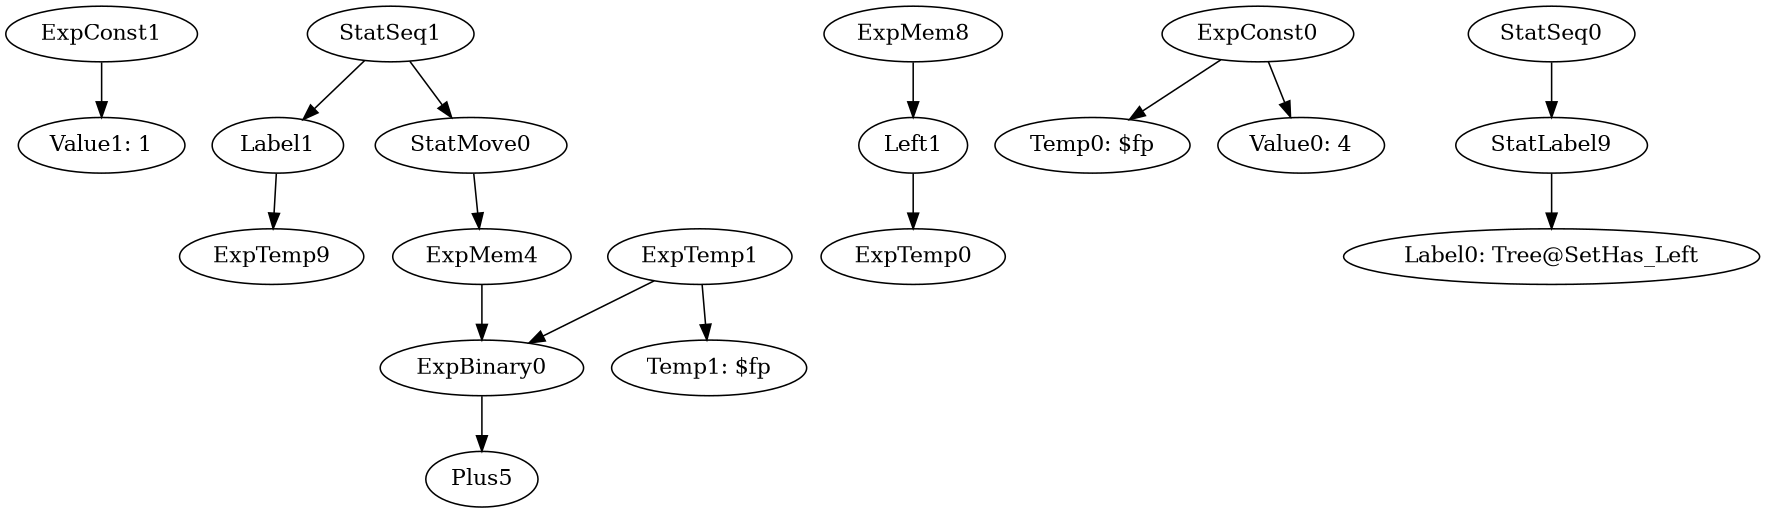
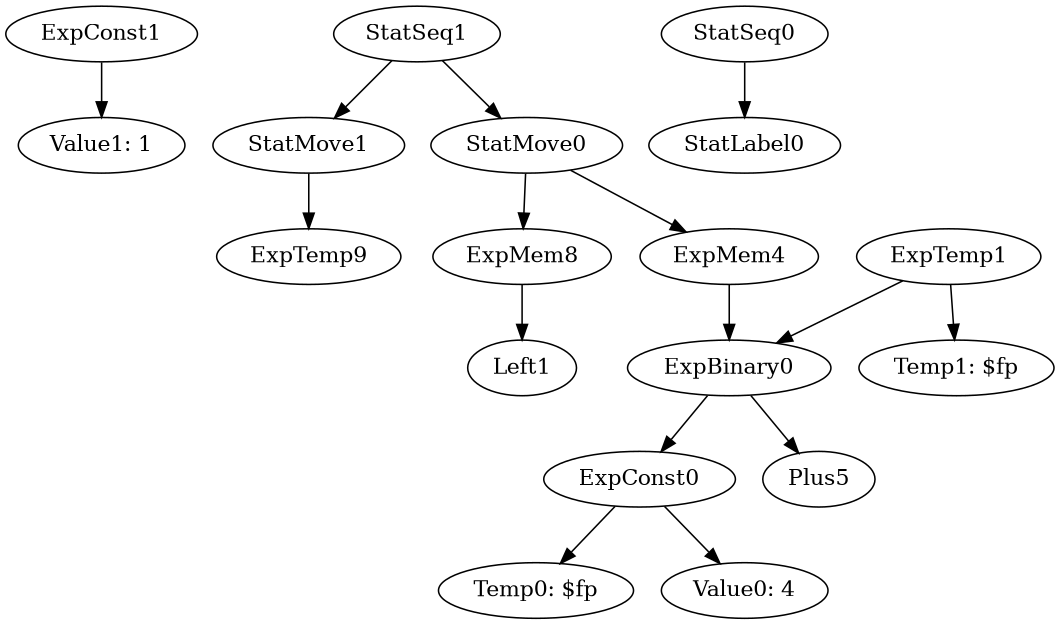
(278, 145) -> (309, 145)
(1552, 145) -> (745, 145)
none -> (525, 193)
(913, 257) -> none
(1552, 257) -> none
none -> (689, 418)
